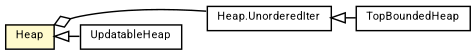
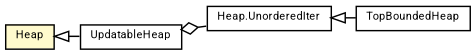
(138, 10) -> (202, 27)
